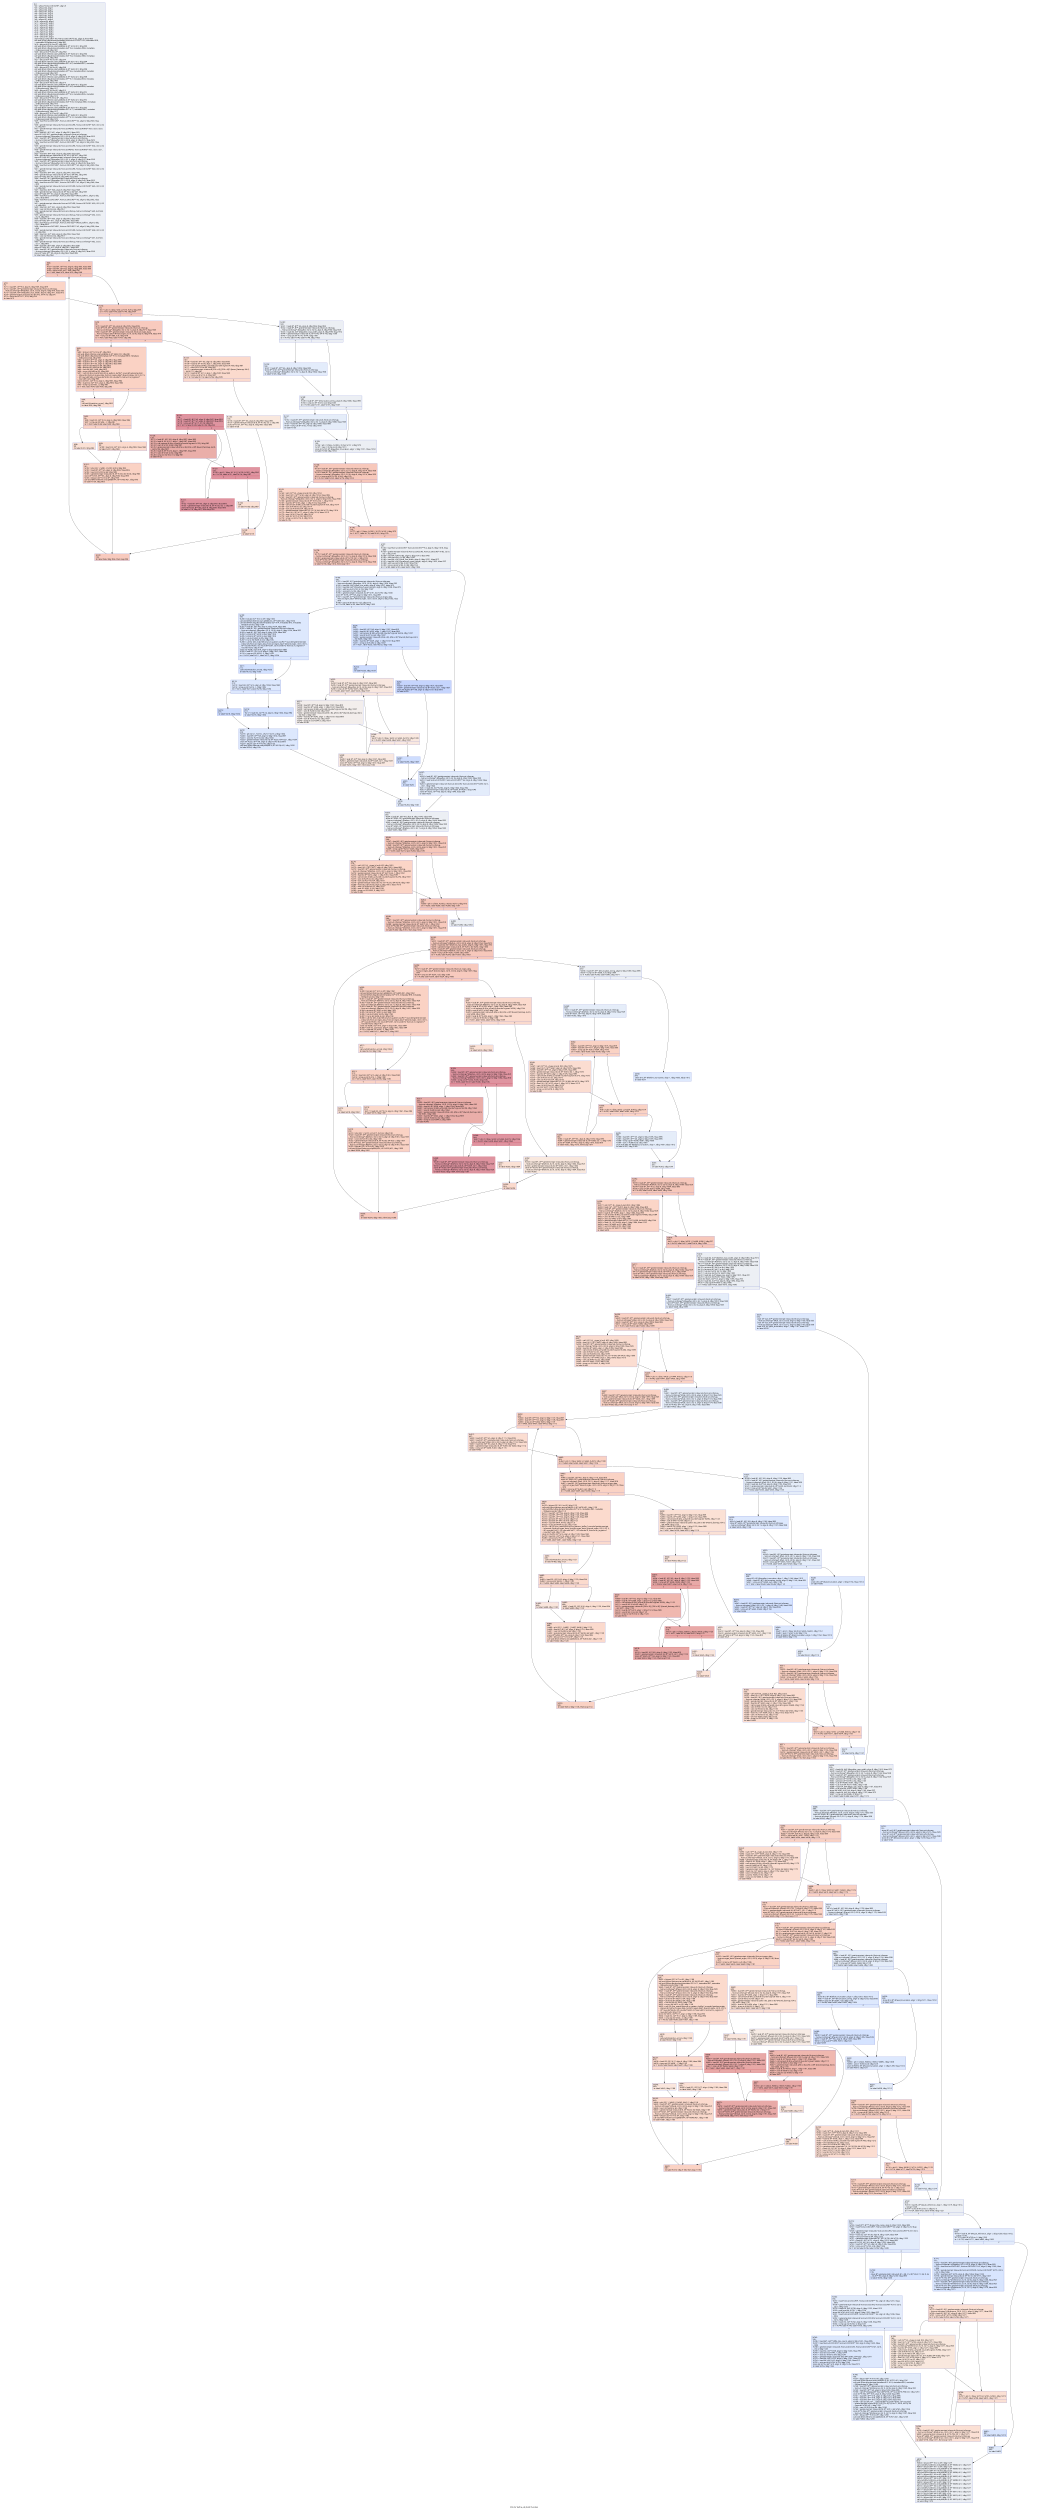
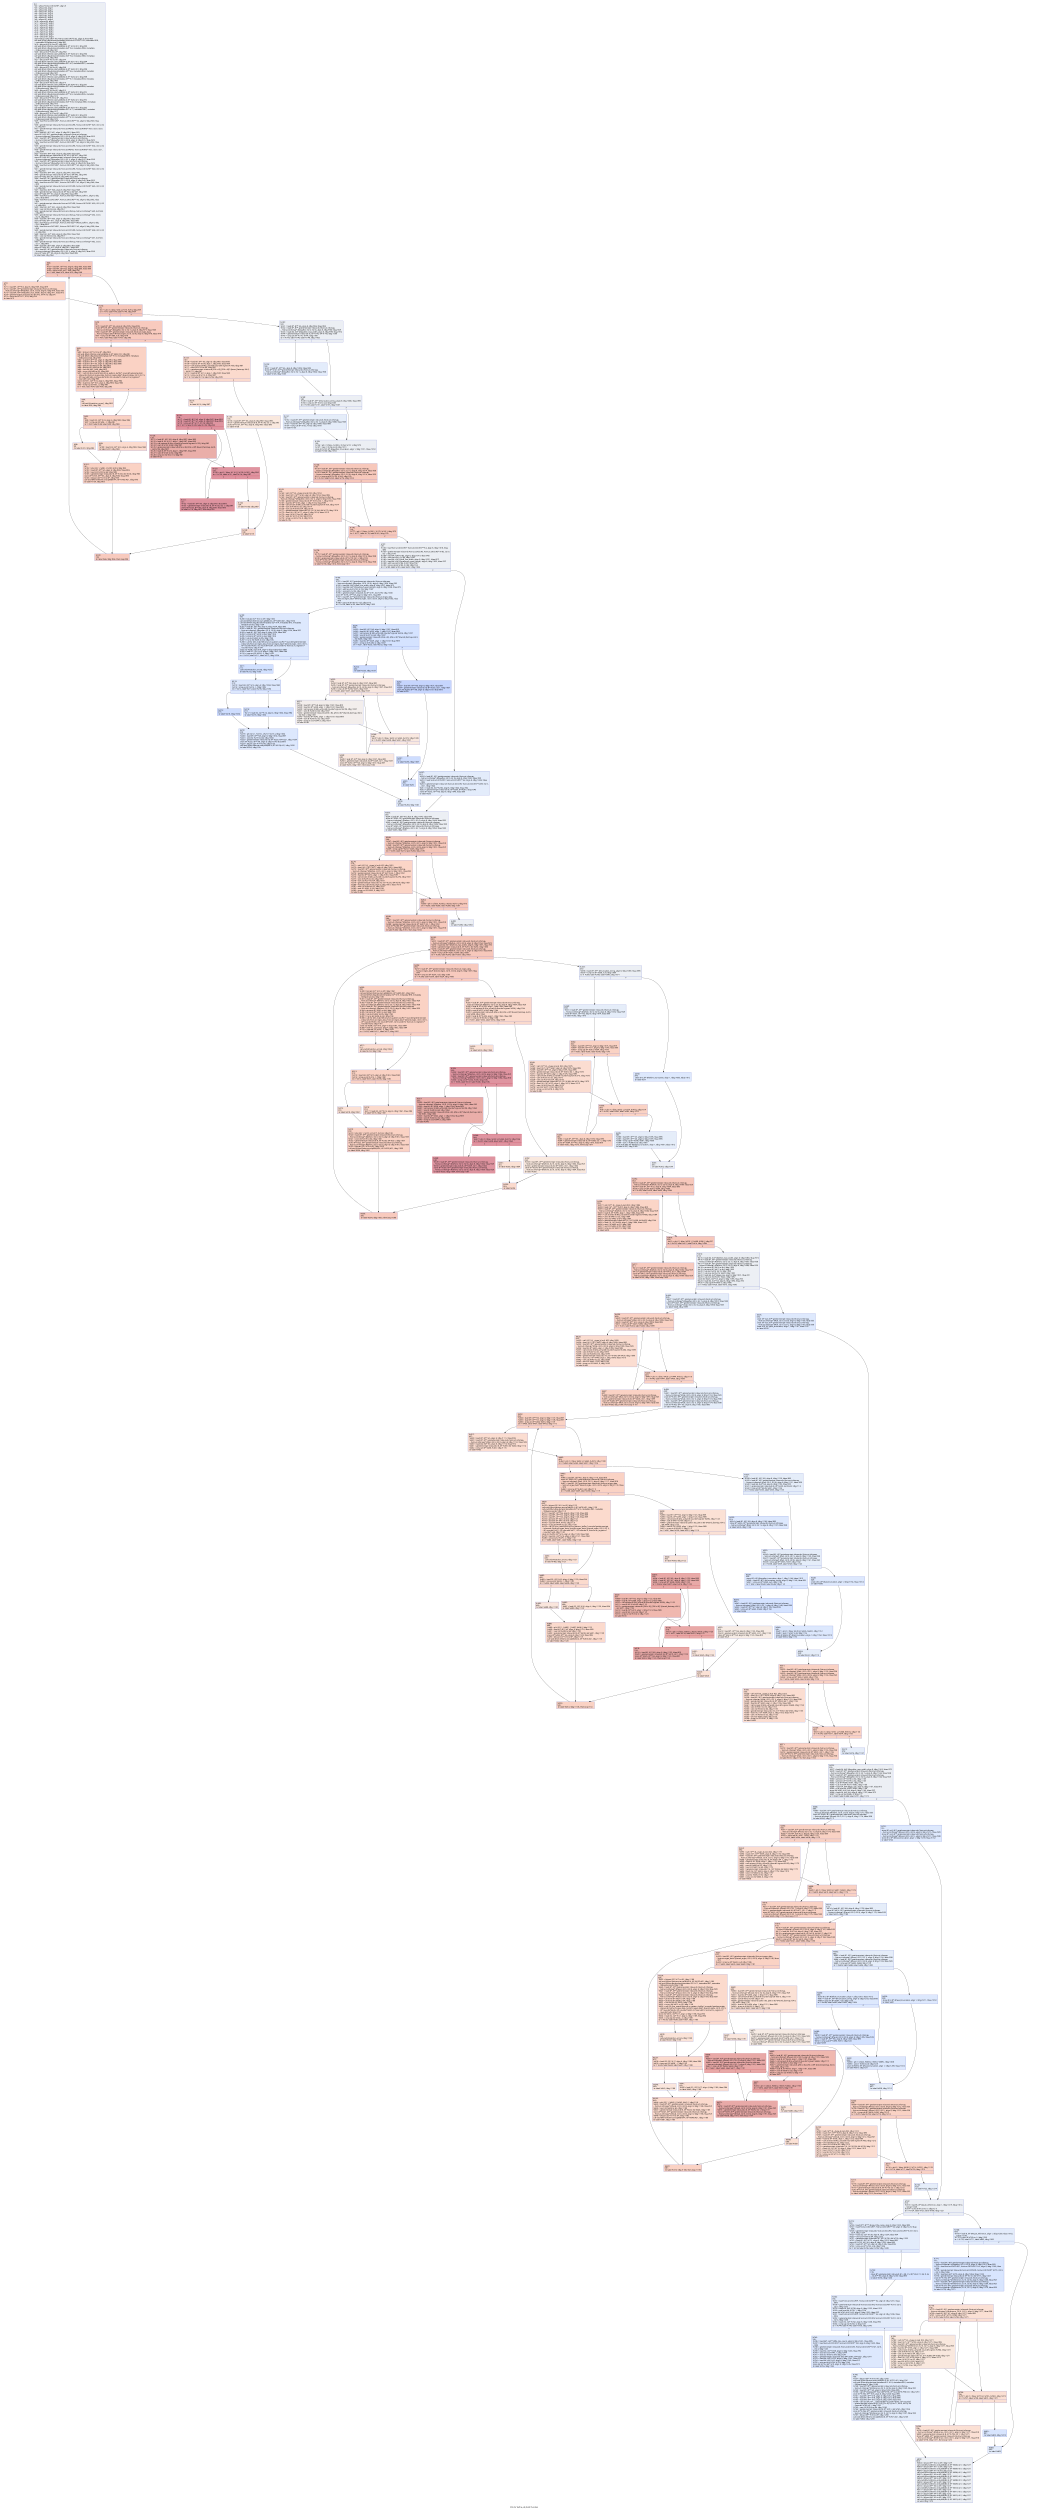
none -> (200, 403)
